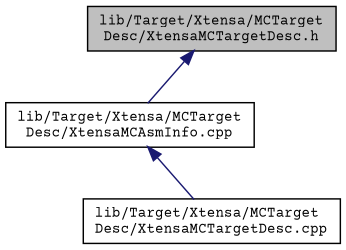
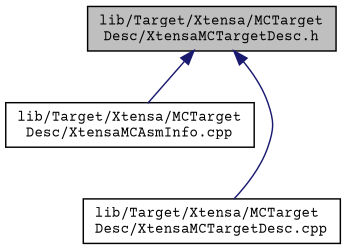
(176, 179) -> (272, 132)
